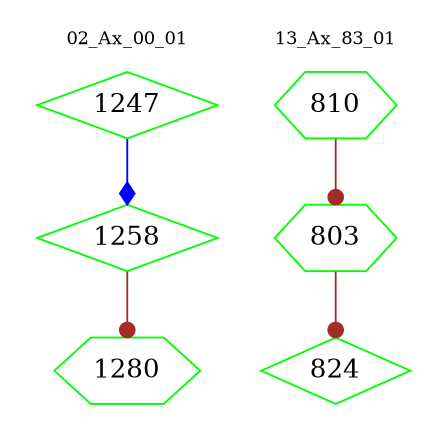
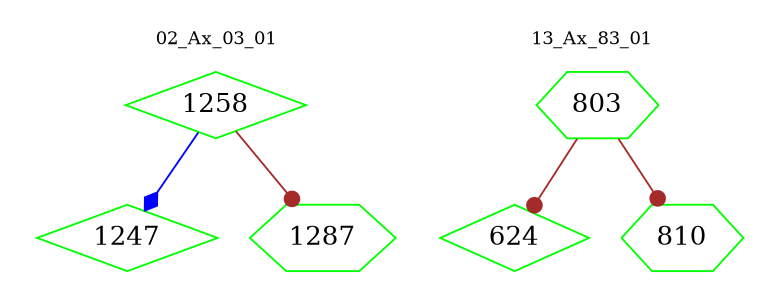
(127, 40) -> (217, 40)
(127, 161) -> (178, 162)
(336, 164) -> (636, 165)
(127, 371) -> (323, 238)
(336, 371) -> (515, 238)
